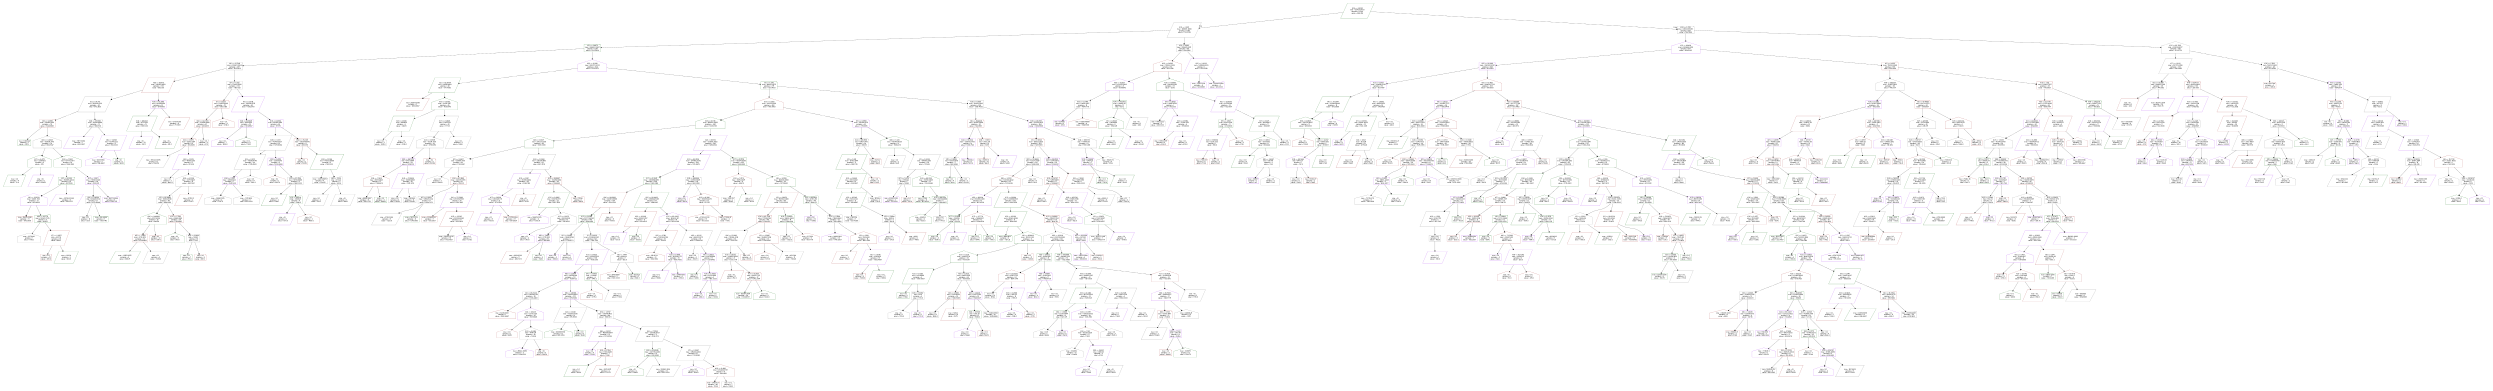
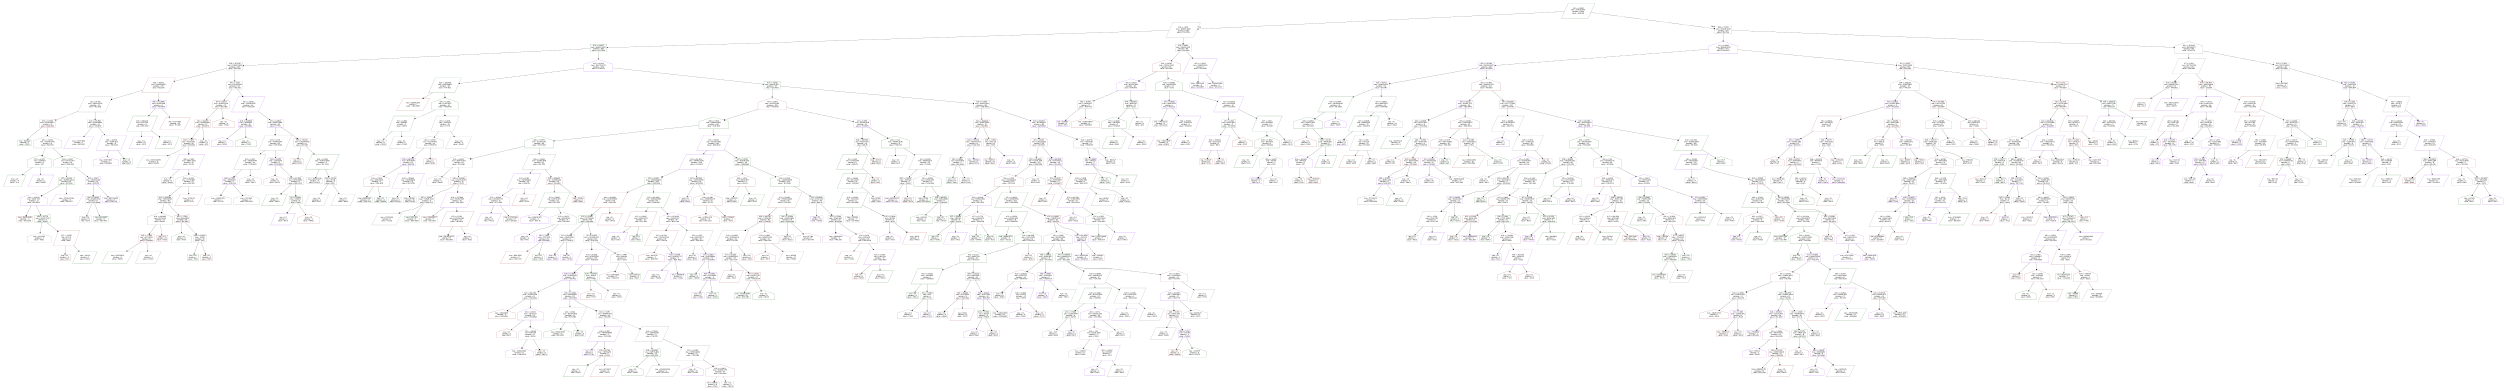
none -> (1823, 181)
(1435, 246) -> (1432, 229)
